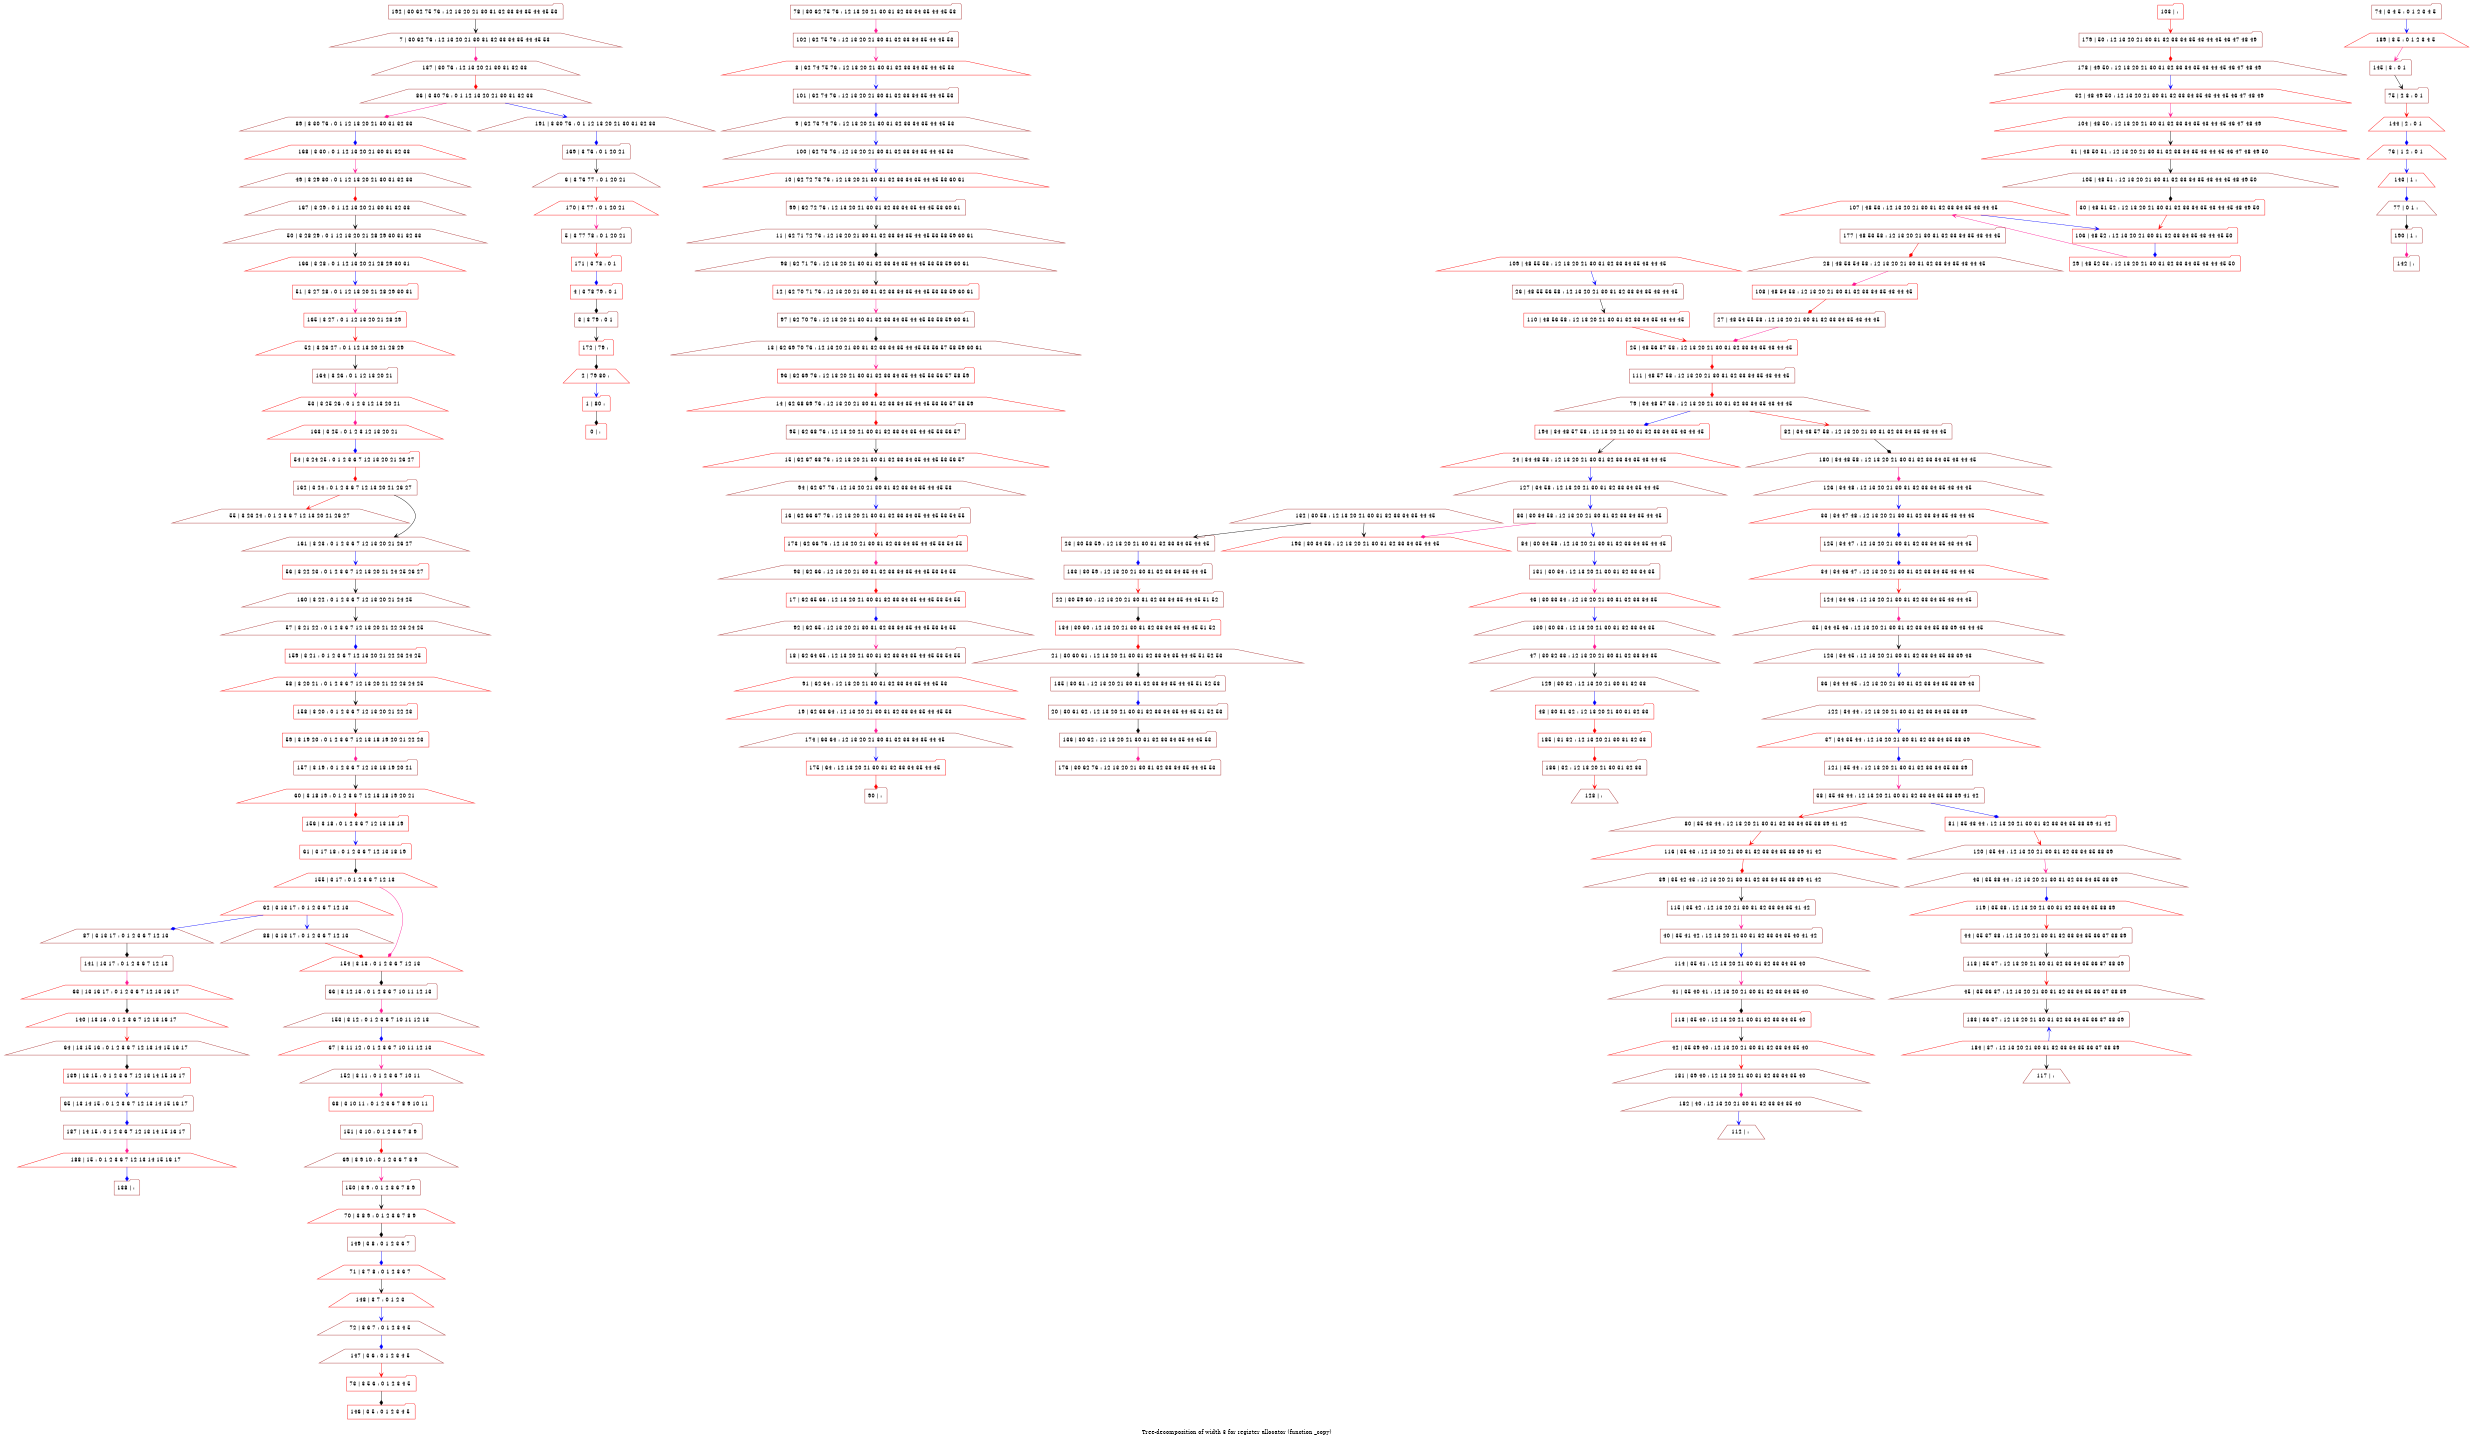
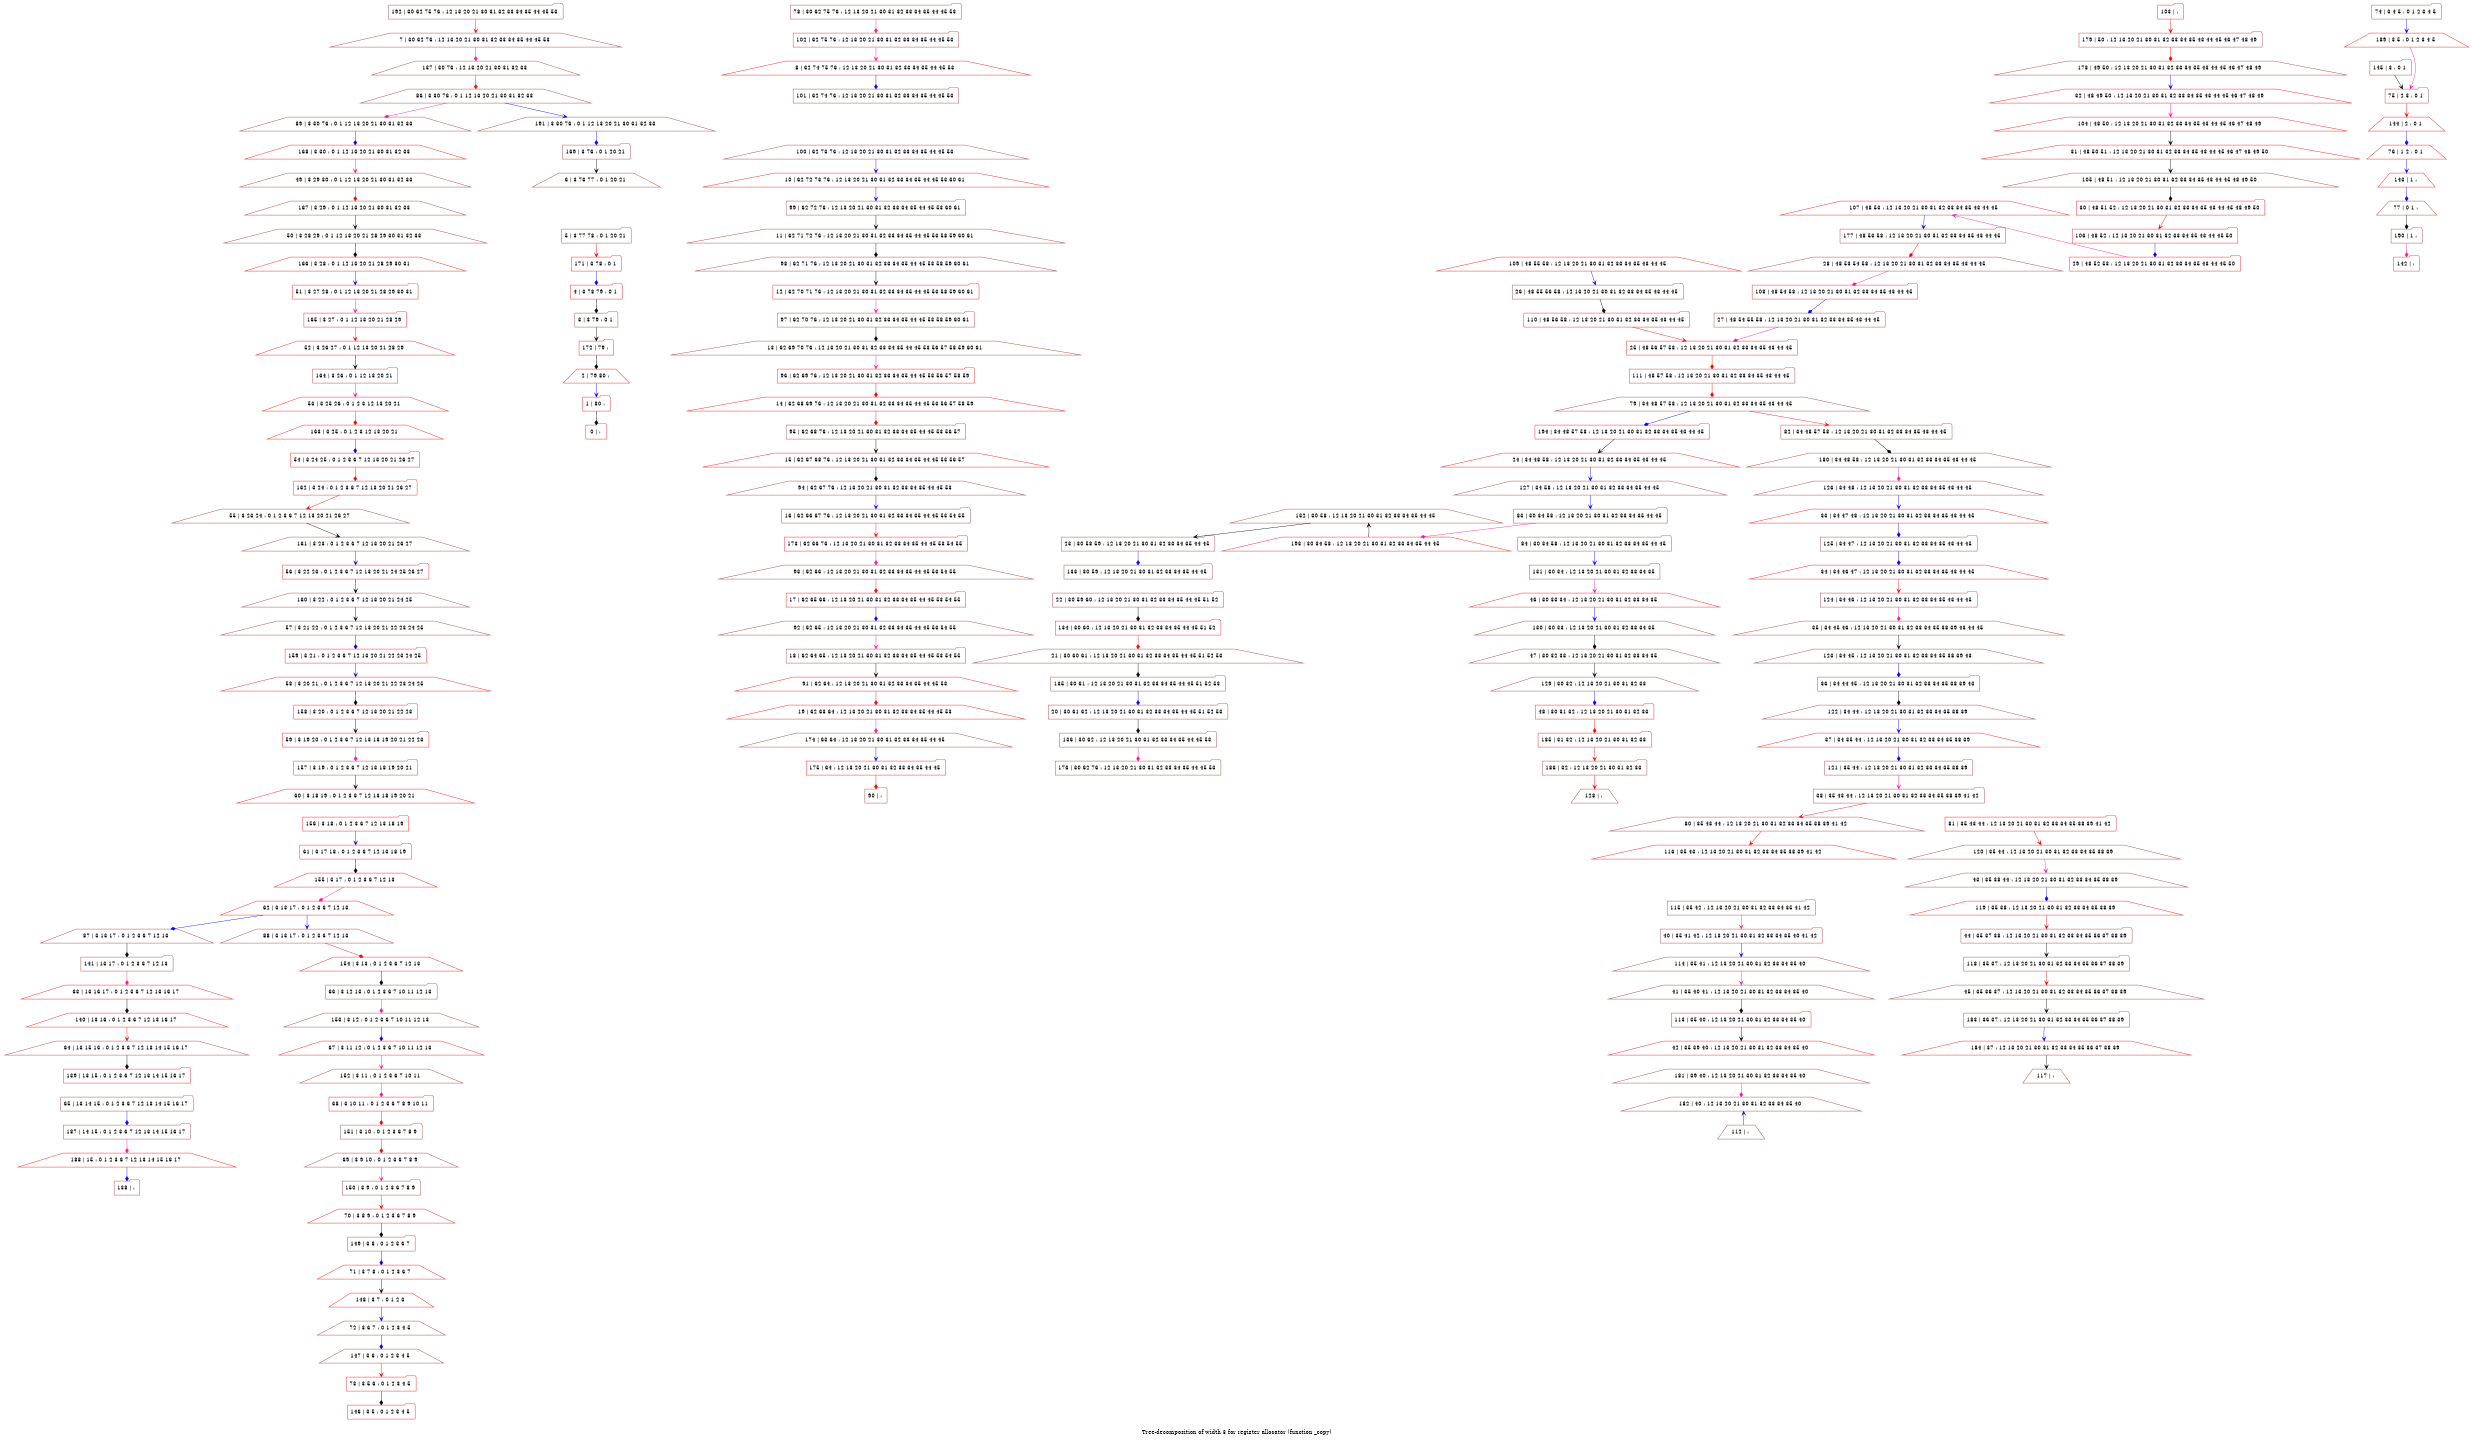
(476, 24) -> (476, 24)
(2400, 52) -> (2416, 66)
(876, 80) -> (876, 80)
(876, 124) -> none
(596, 208) -> none
(2038, 222) -> (1924, 220)
(355, 248) -> (355, 248)
(1602, 304) -> (1602, 304)
(1819, 305) -> (1819, 305)
(355, 416) -> (355, 416)
(415, 514) -> (321, 529)
(1364, 528) -> (1369, 532)
(1592, 528) -> none
(1138, 584) -> none
(1595, 640) -> (1595, 640)
(1899, 668) -> (1899, 668)
(356, 696) -> (356, 696)
(876, 696) -> (876, 696)
none -> (1899, 696)
(1595, 752) -> (1595, 752)
(356, 808) -> none
(1962, 810) -> none
(1741, 880) -> none
(403, 916) -> (333, 893)
(2049, 1036) -> (2044, 1032)
(1741, 1060) -> none
(127, 1088) -> none
none -> (381, 1116)
(1739, 1116) -> (1744, 1120)
(381, 1200) -> (381, 1200)
